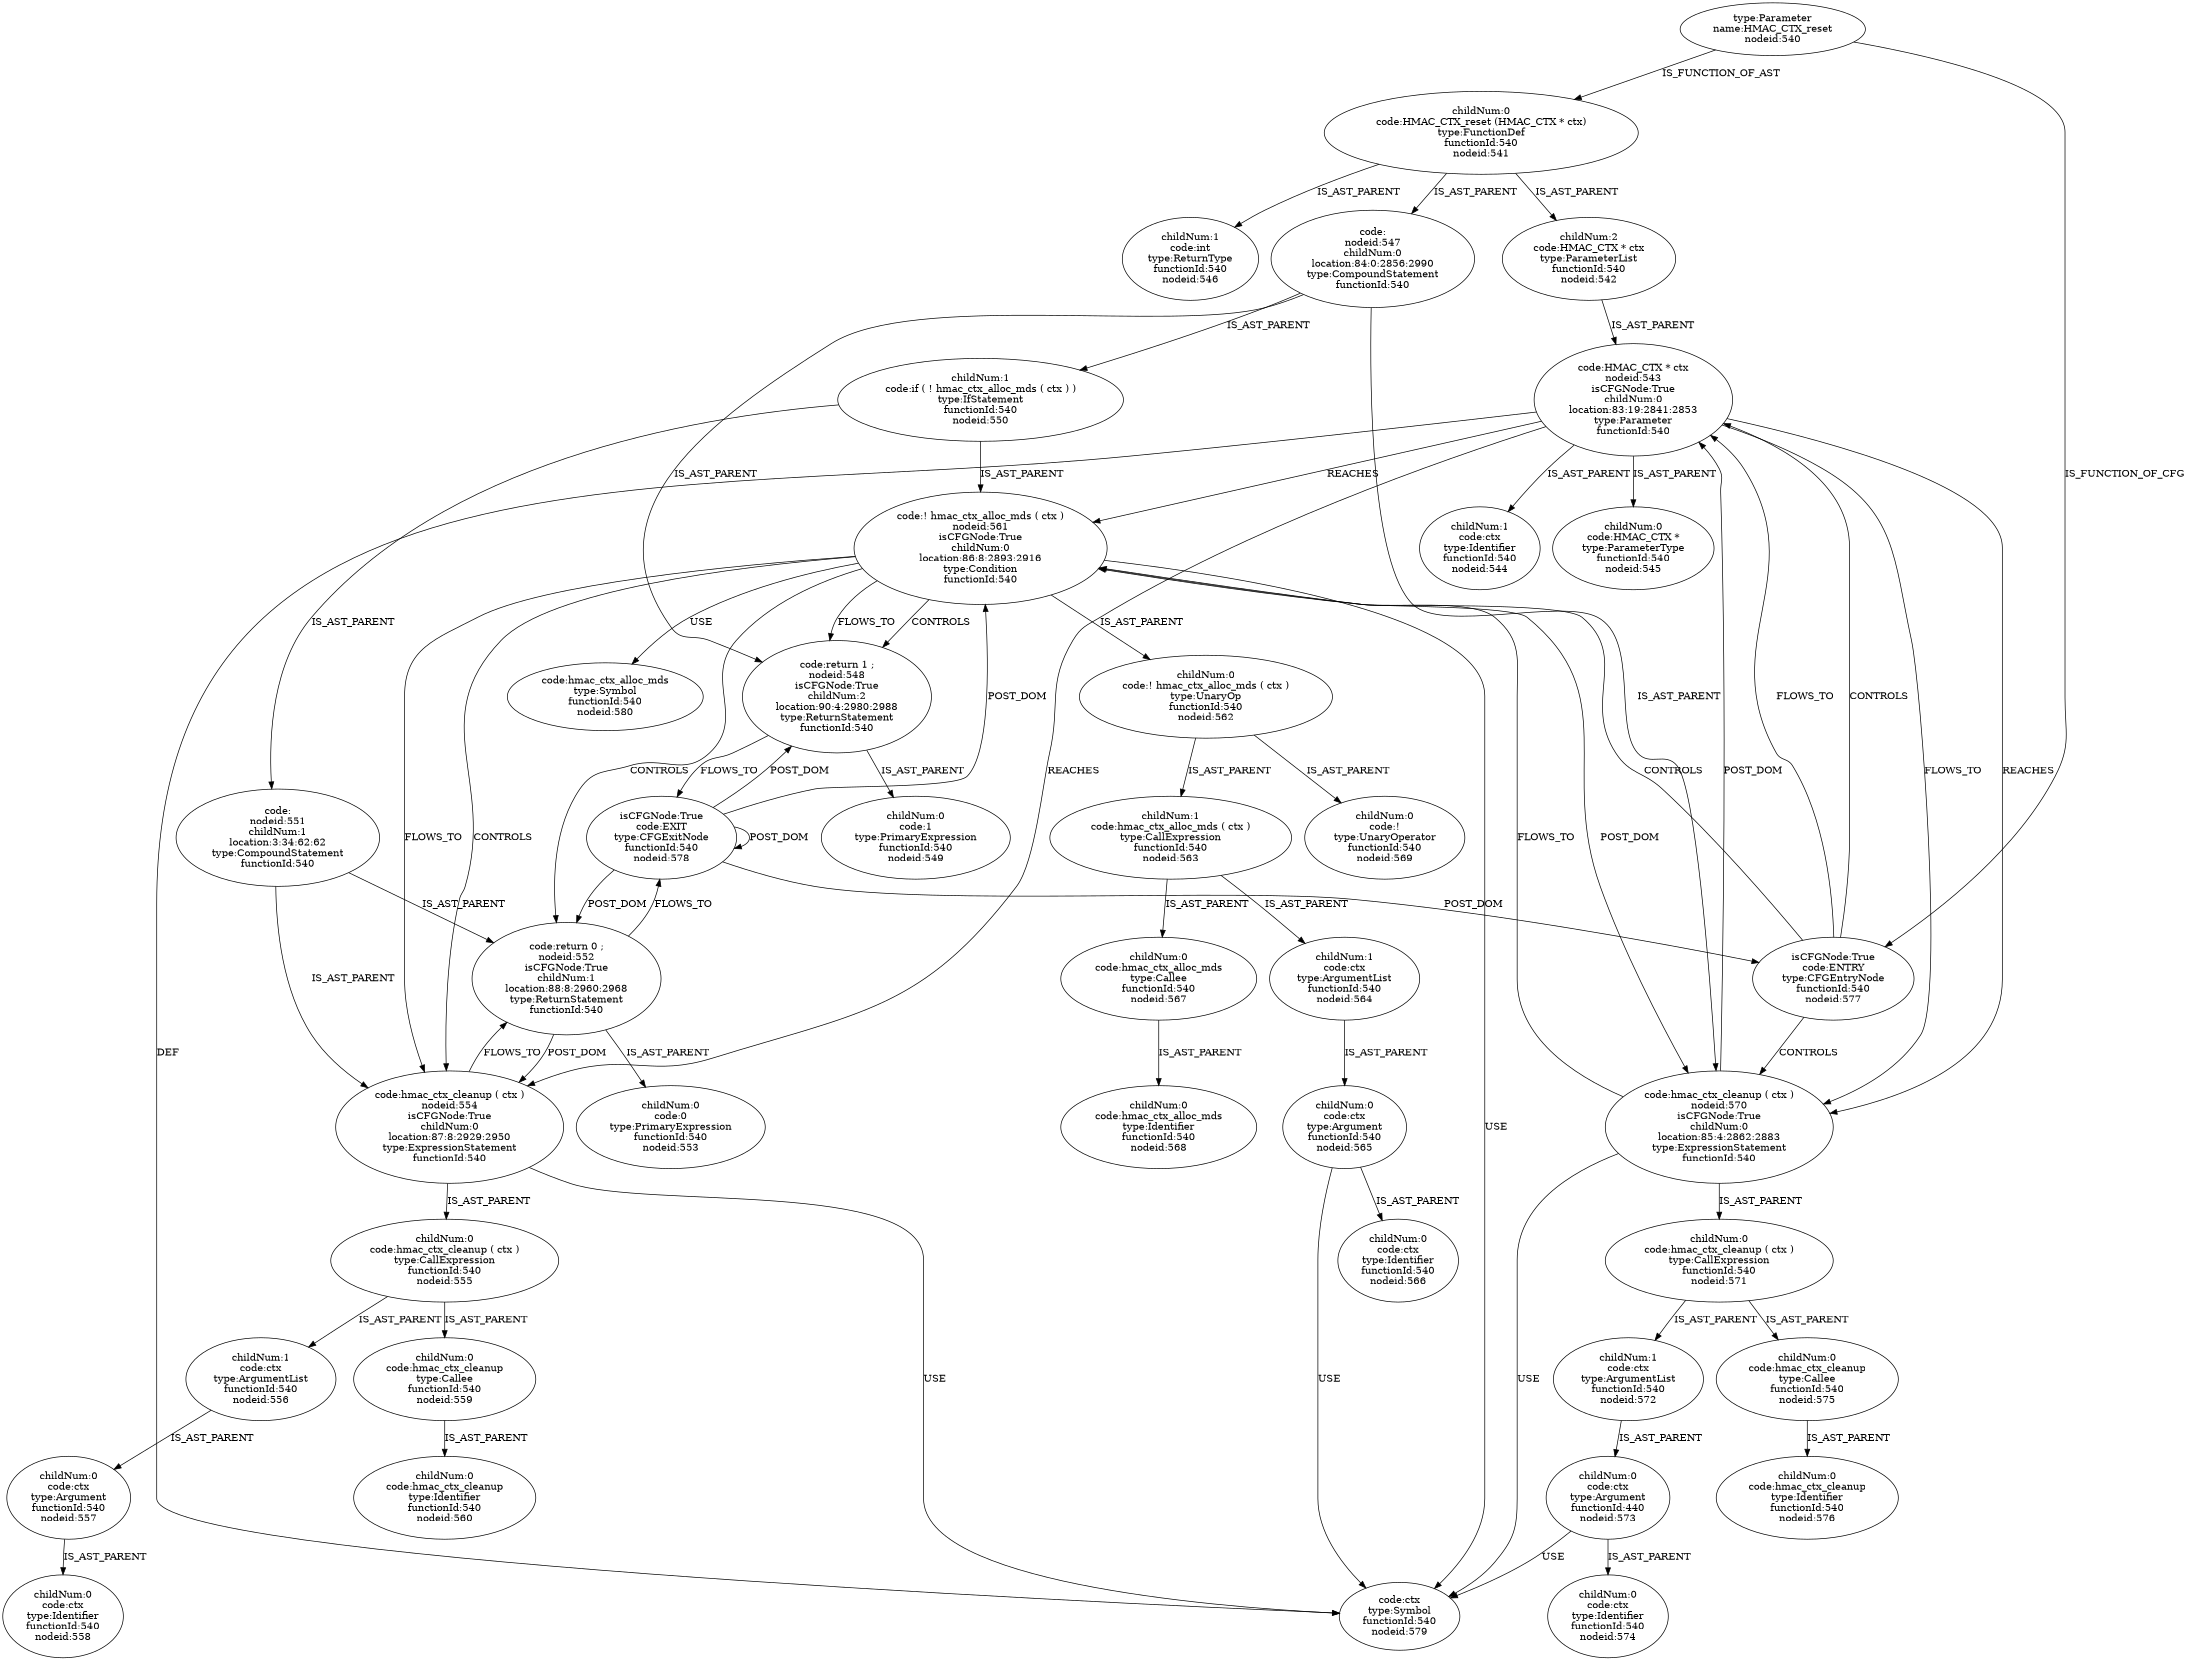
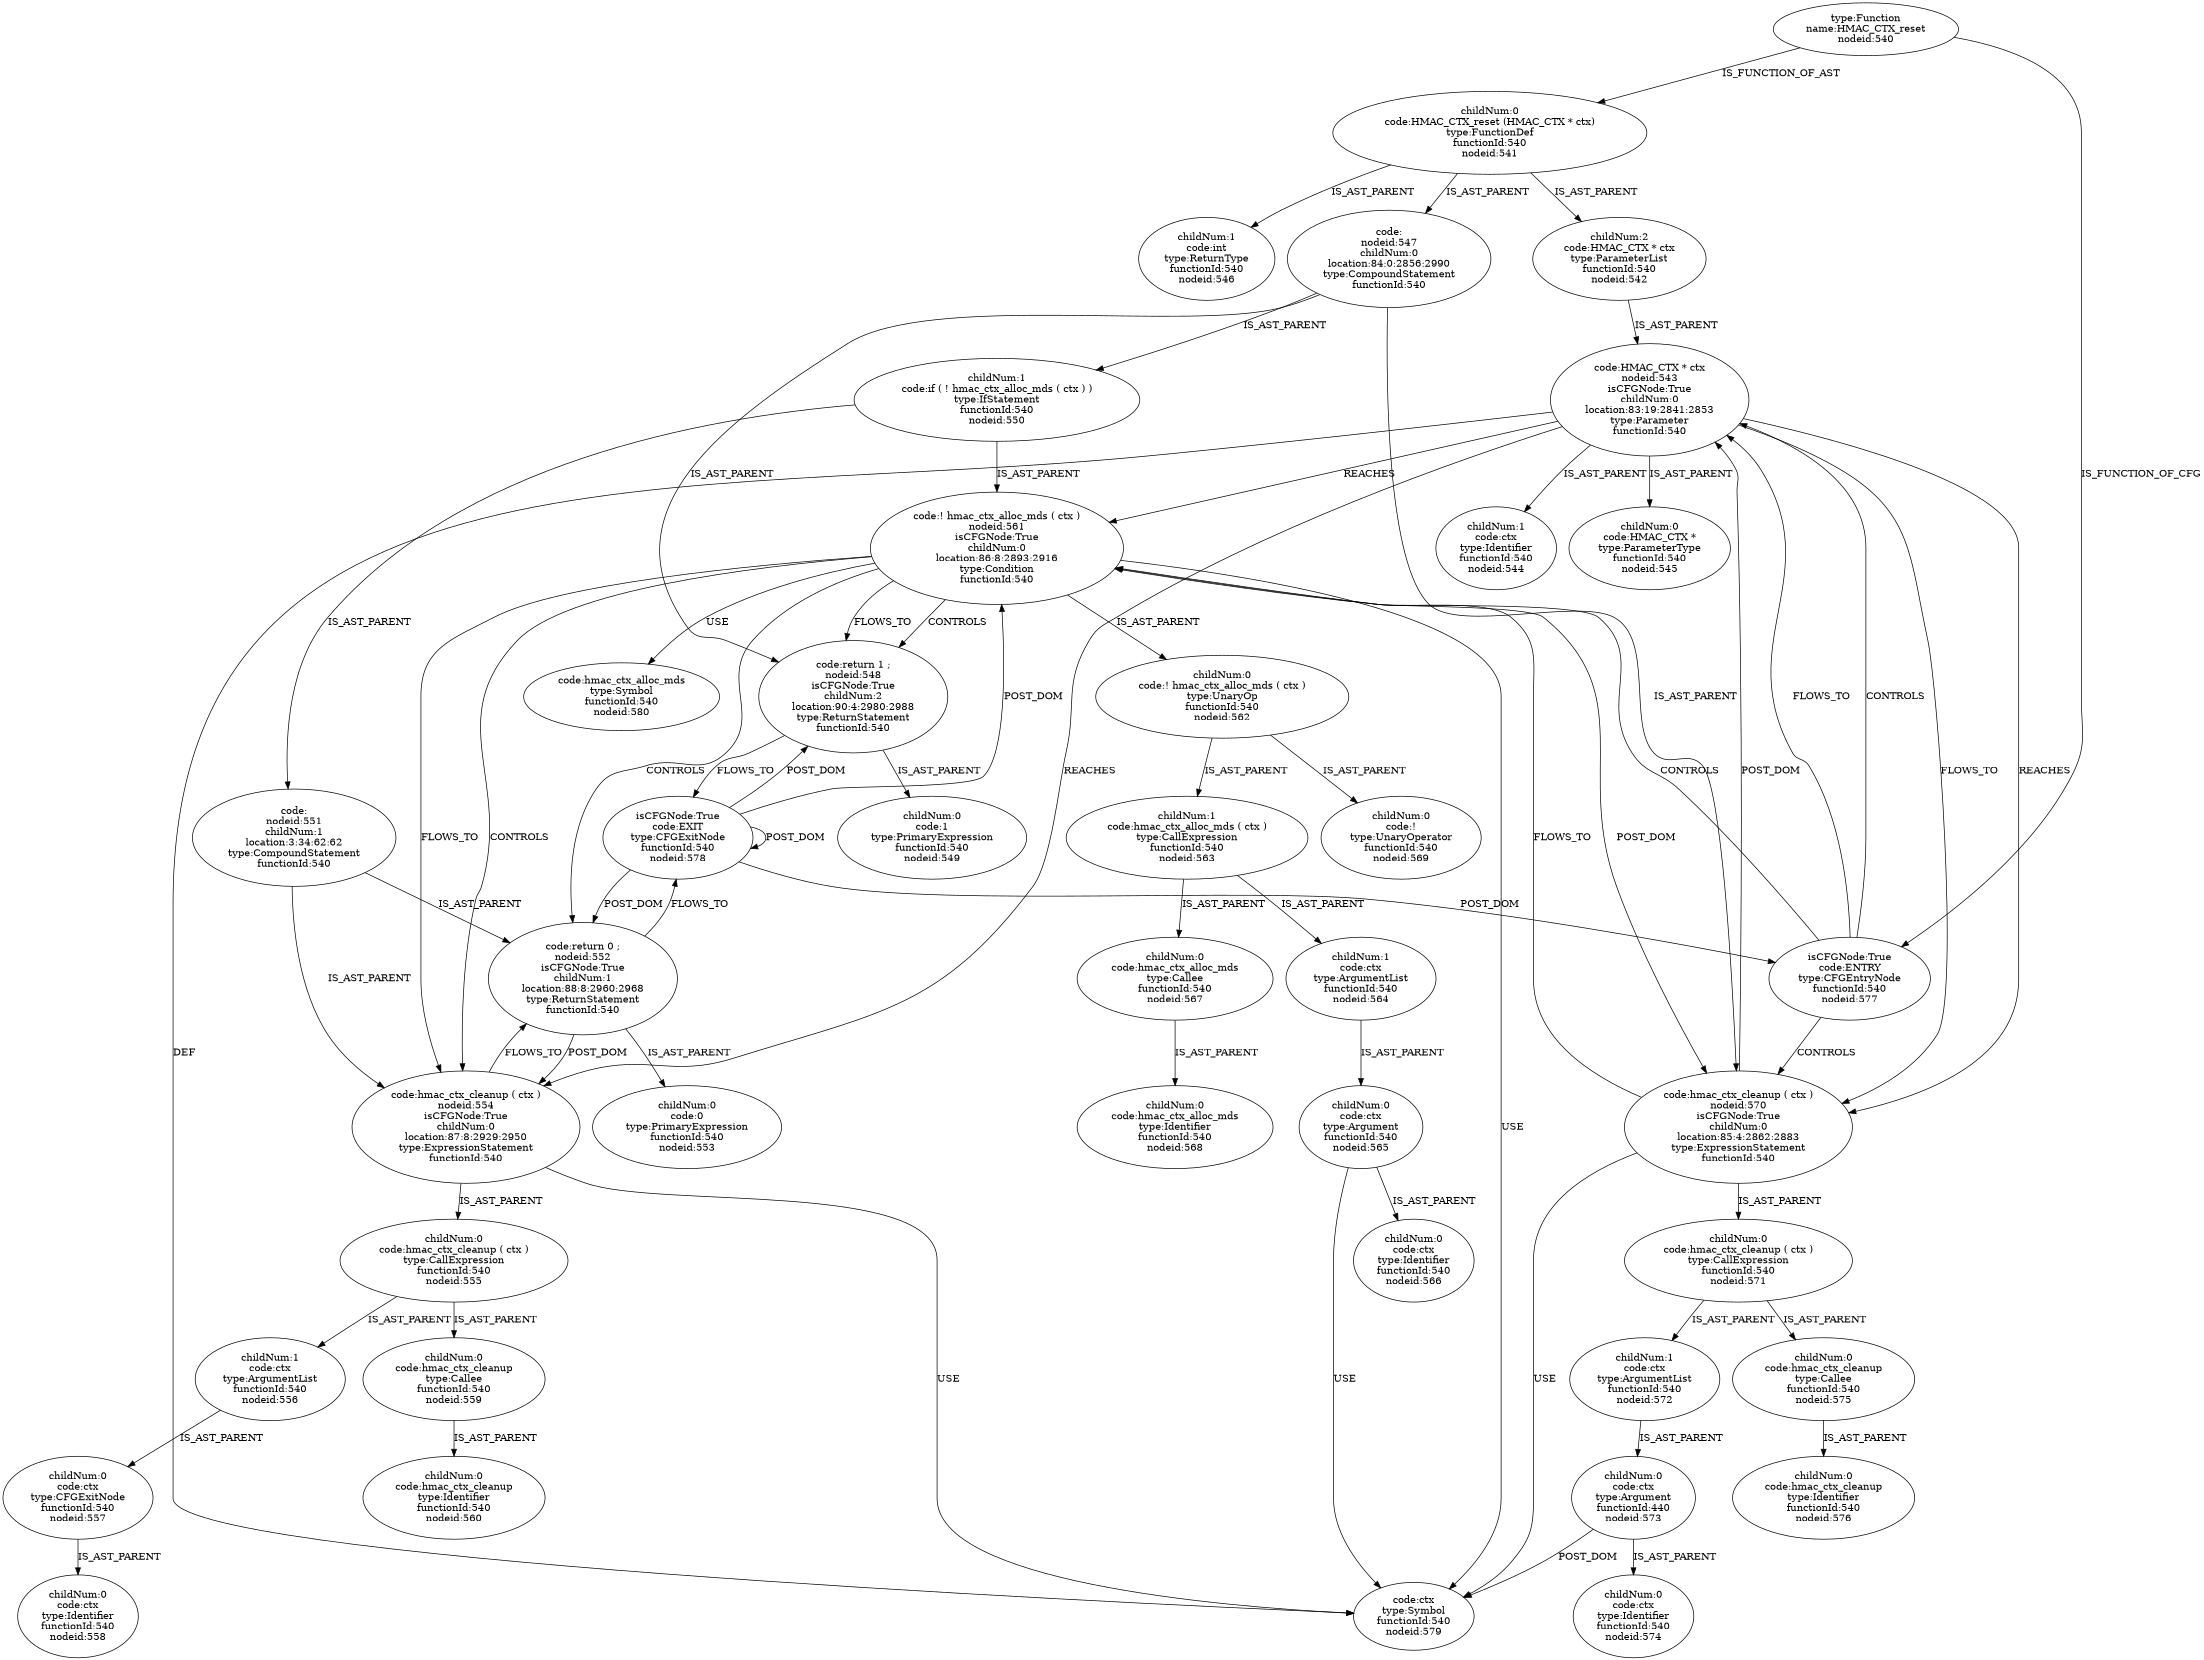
(1773, 29) -> (1866, 29)
(69, 1498) -> (78, 1498)
(1553, 1557) -> (1588, 1557)
